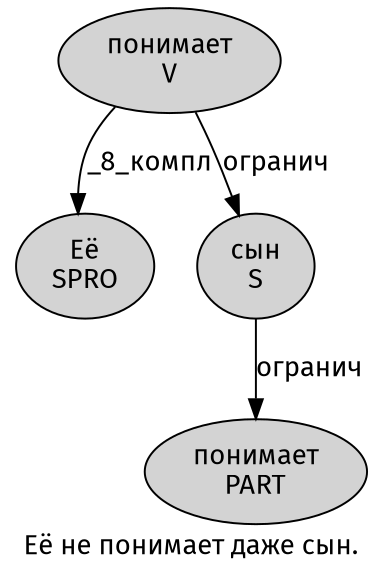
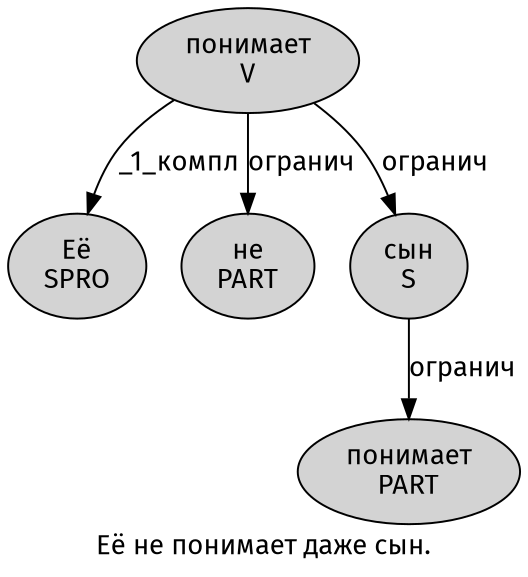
(150, 163) -> (179, 163)
none -> (248, 266)
